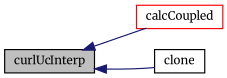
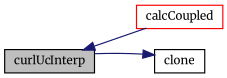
(131, 69) -> (119, 53)
